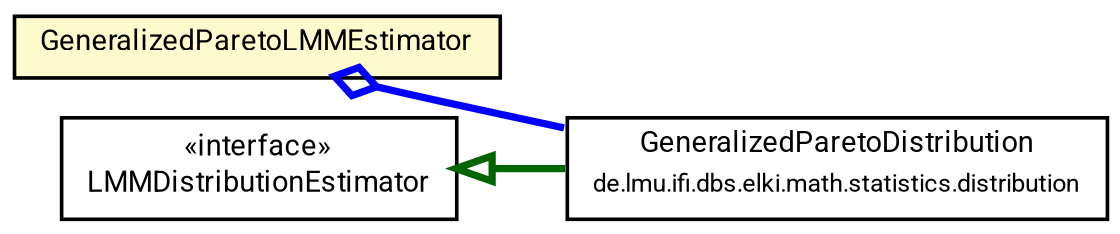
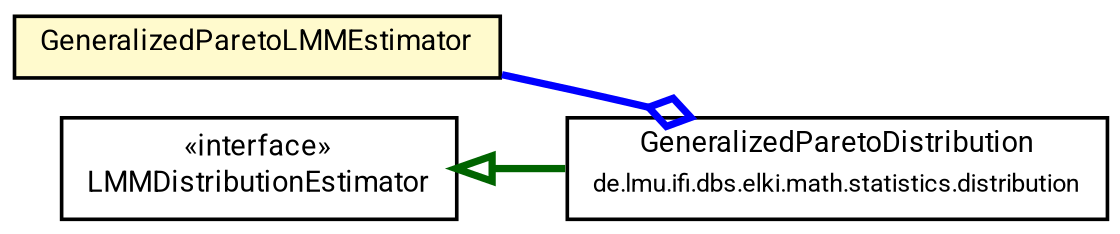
(471, 108) -> (575, 91)
